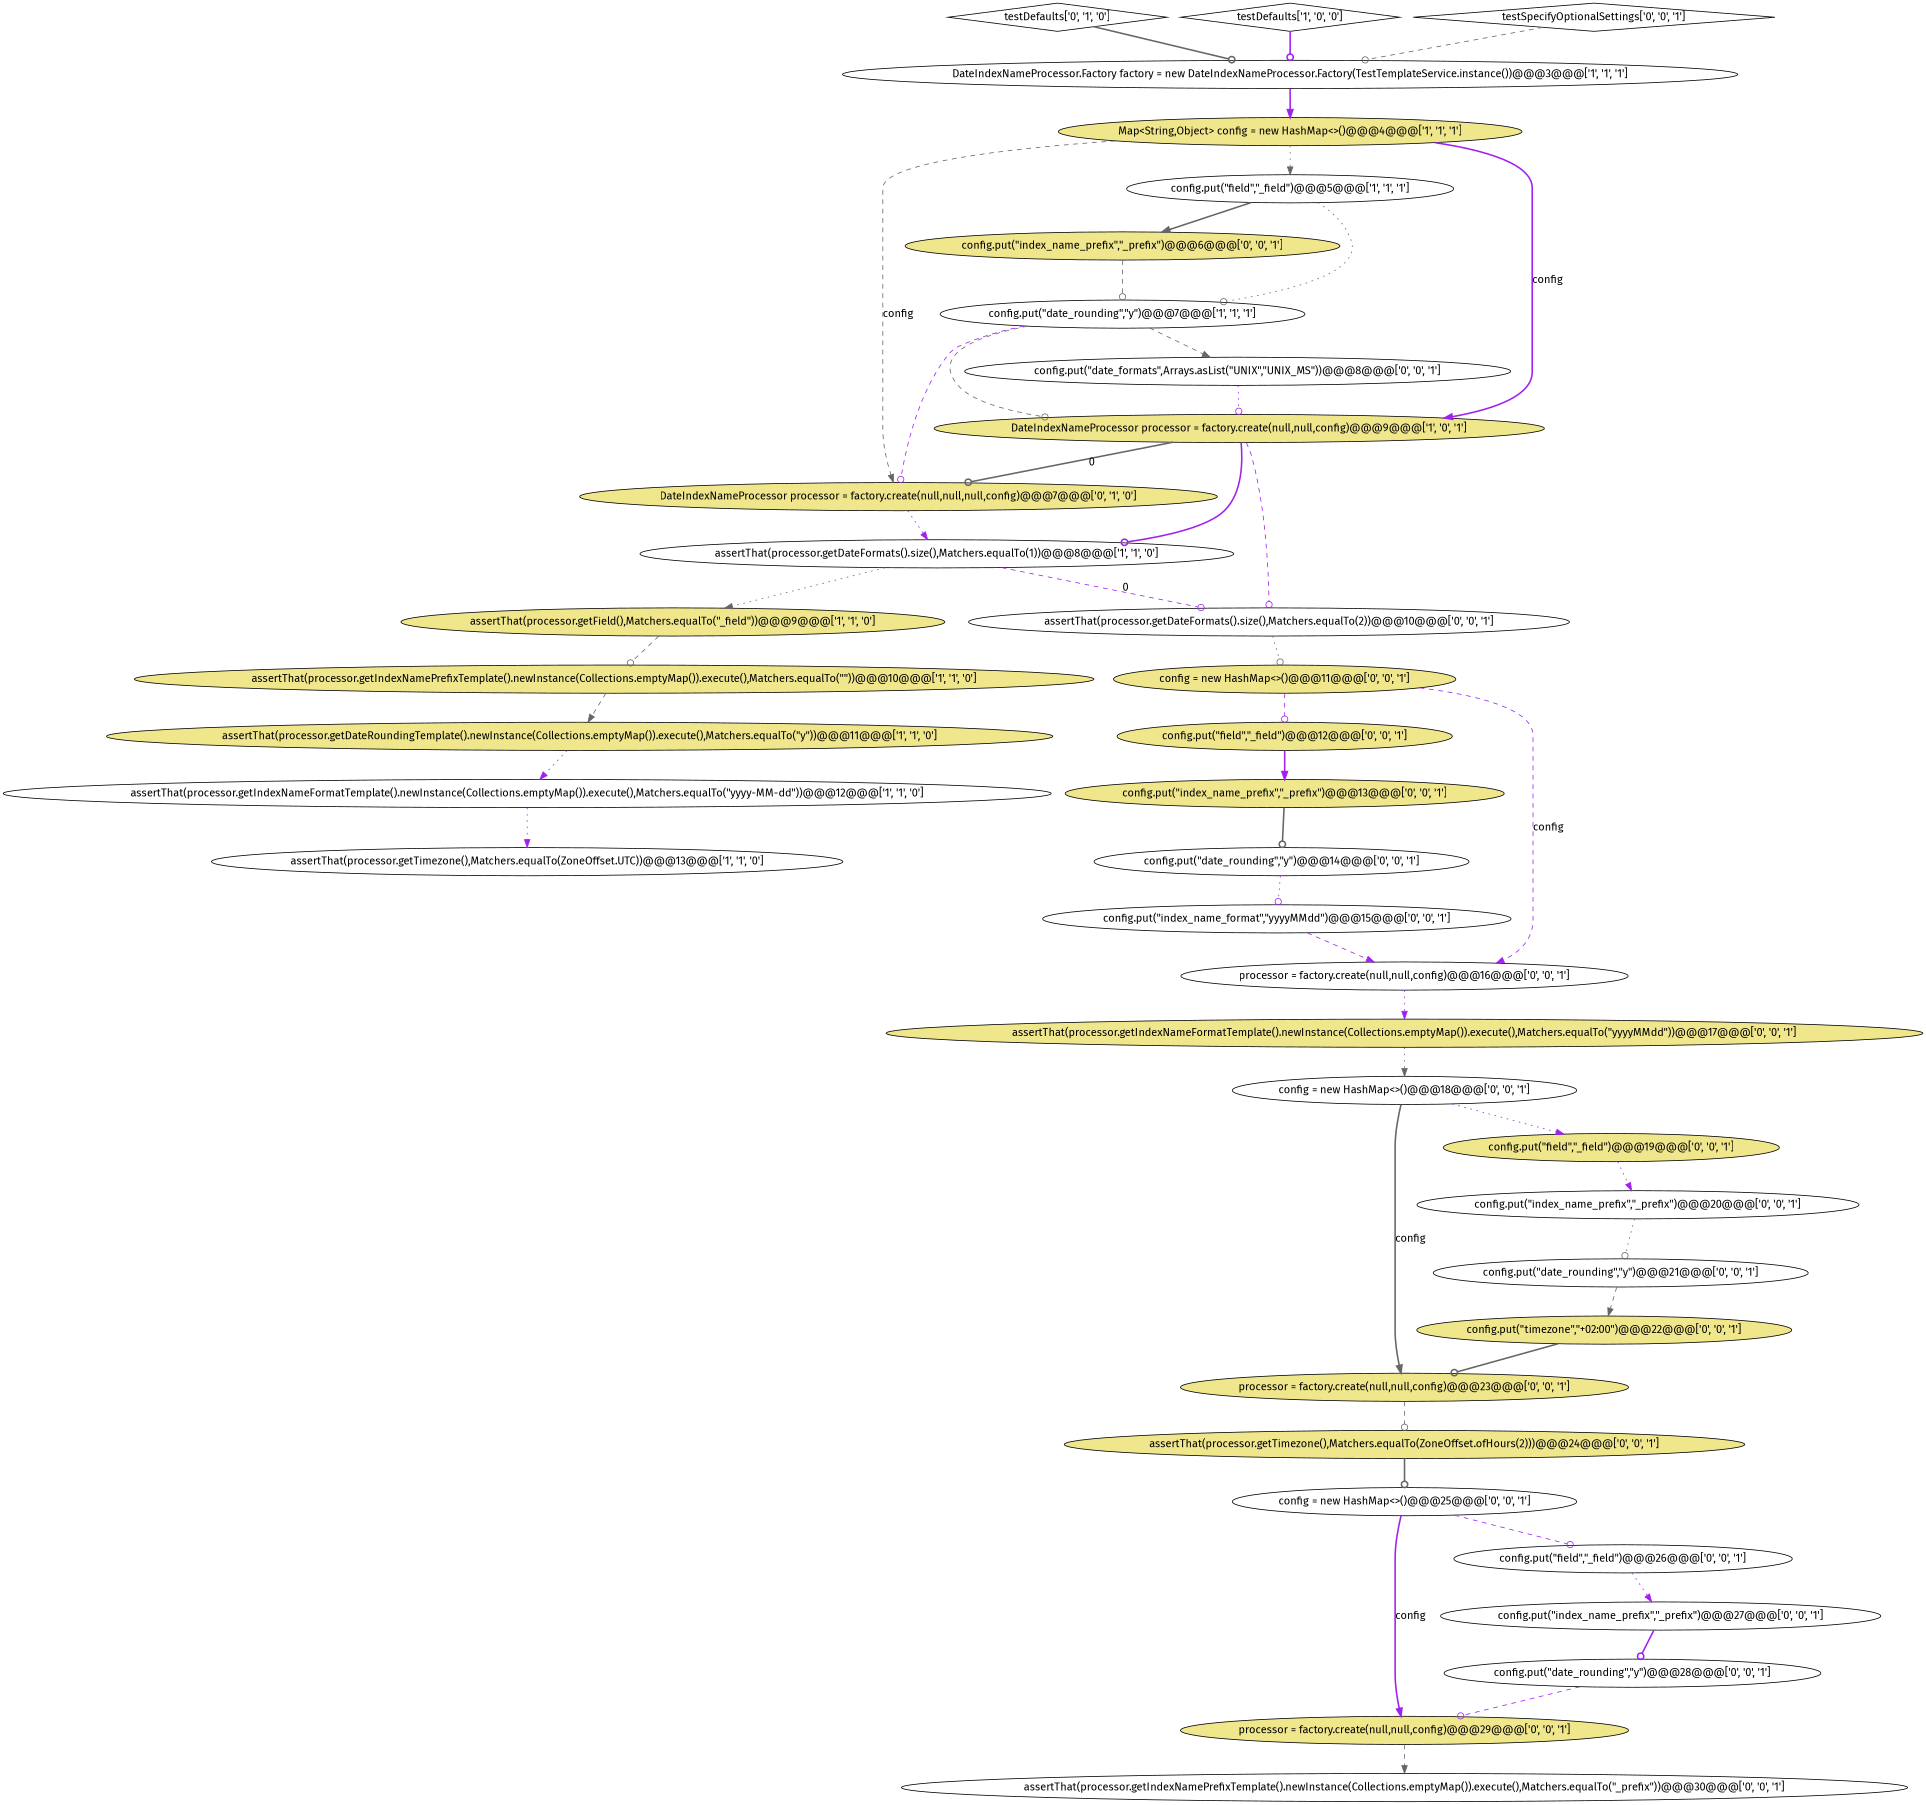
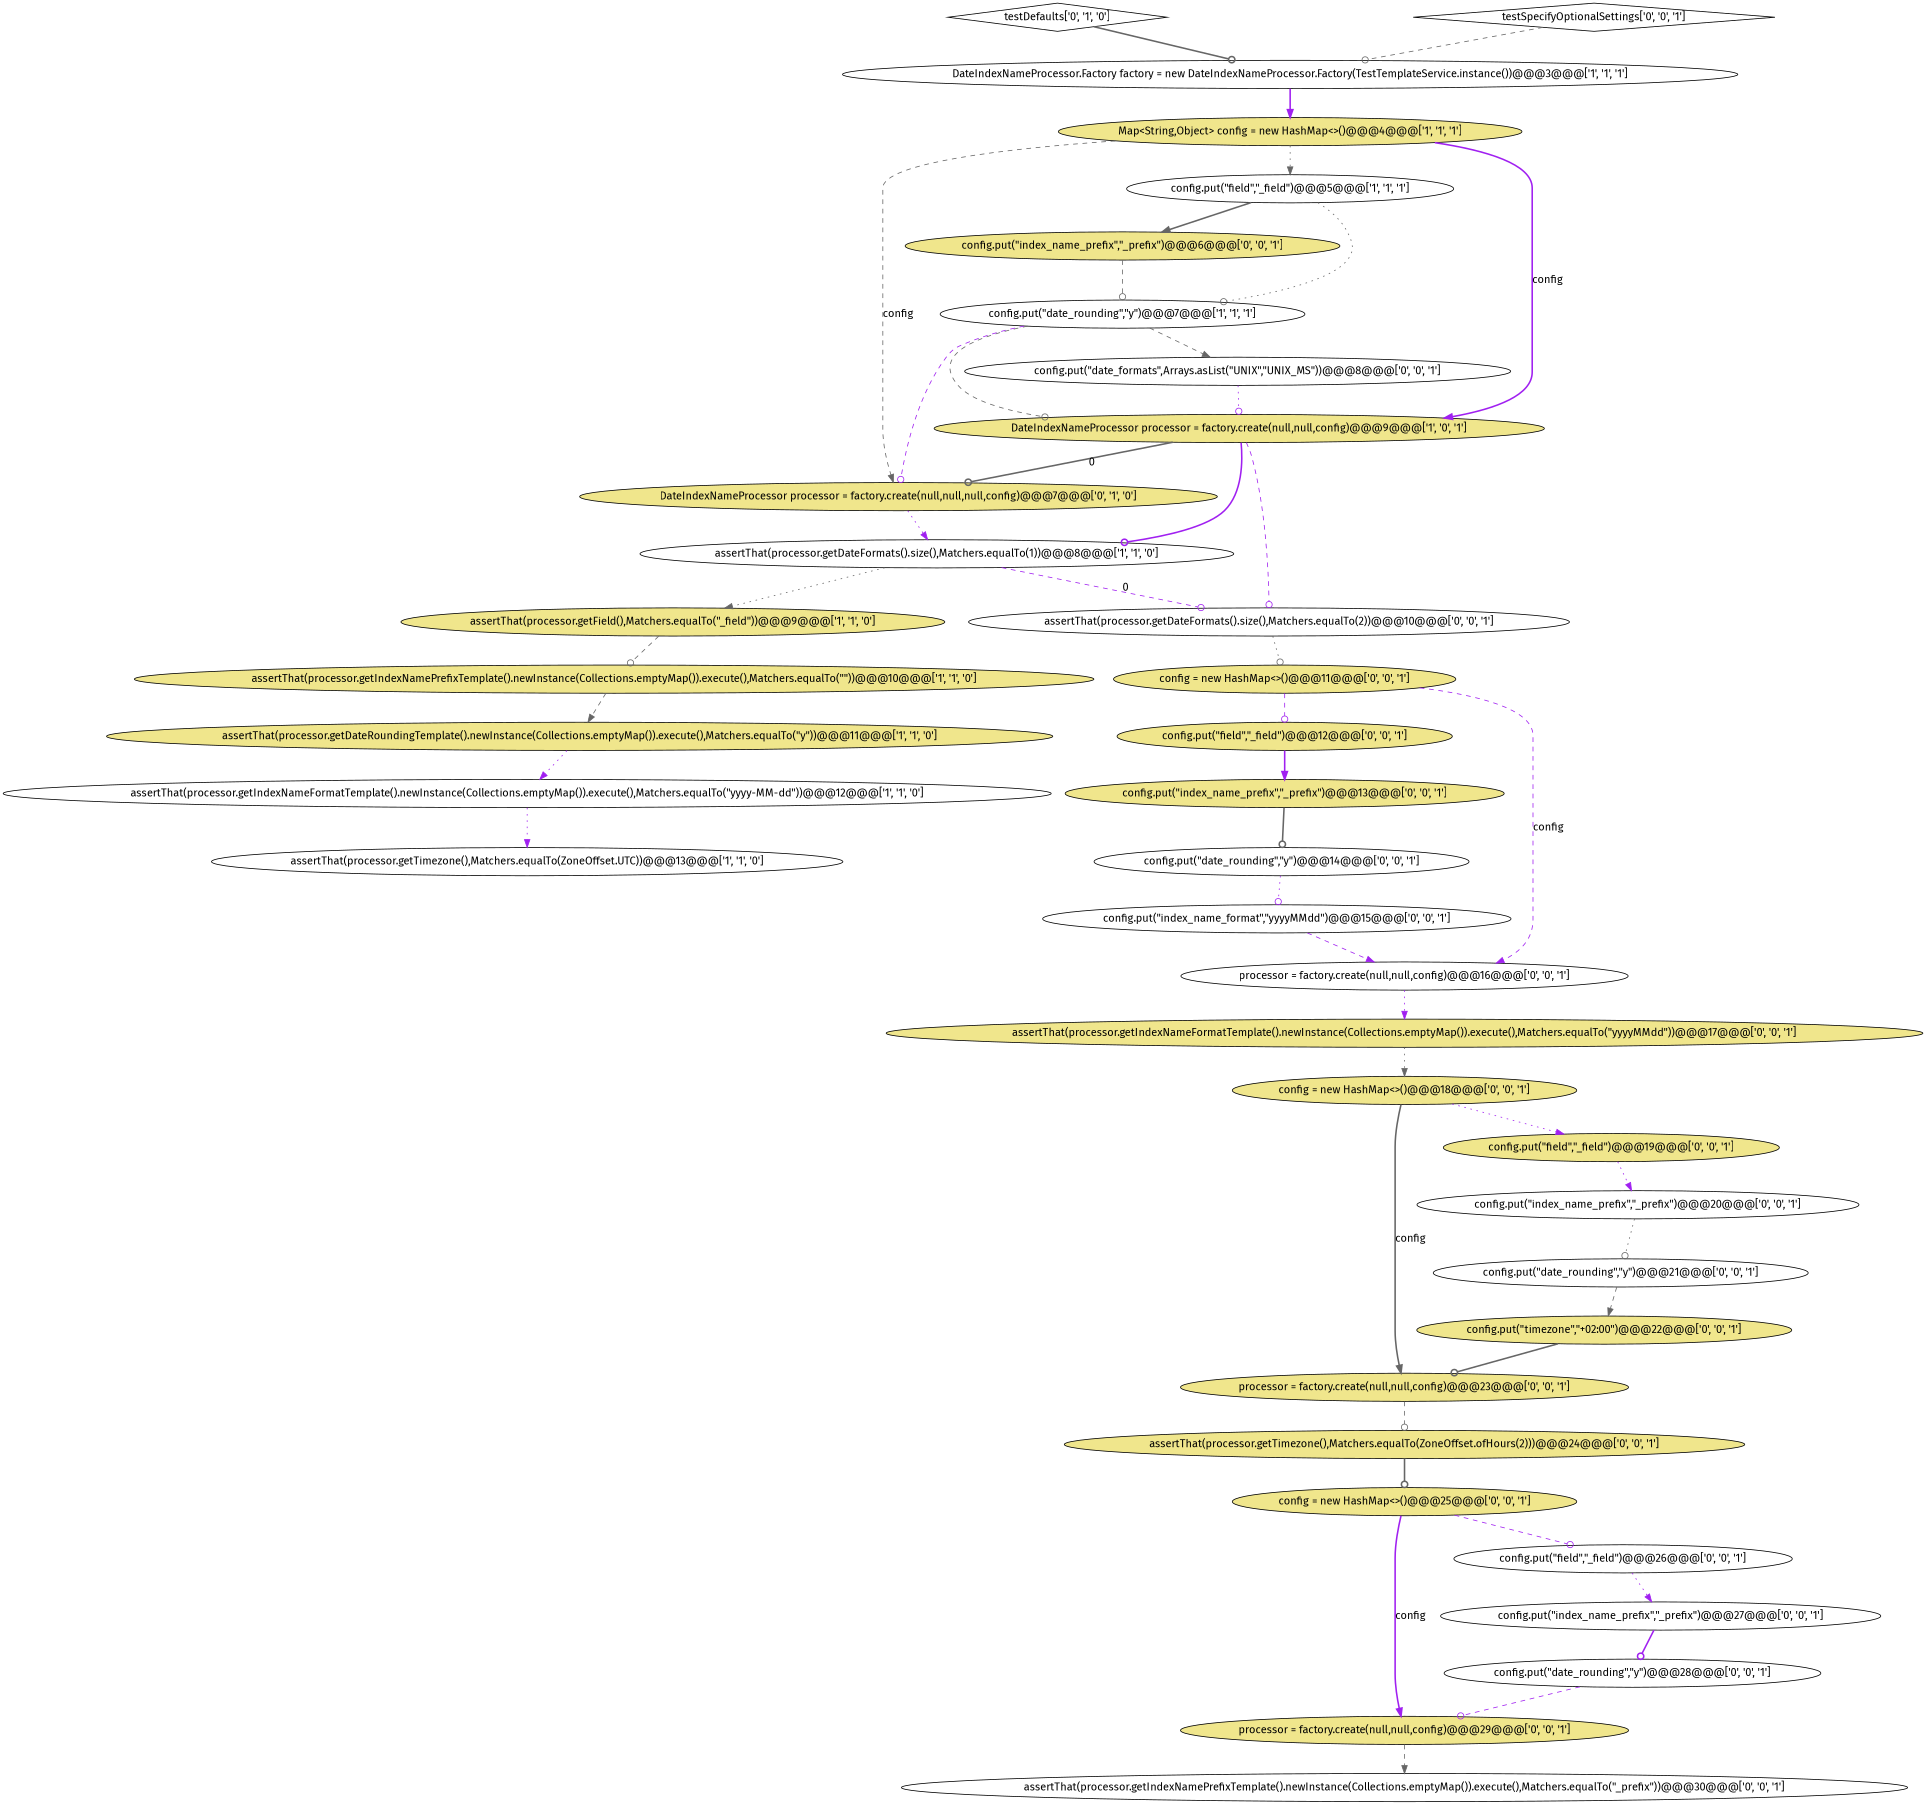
(1290, 17) -> none
(1405, 1090) -> (1405, 1090)
(1405, 1502) -> (1405, 1502)
